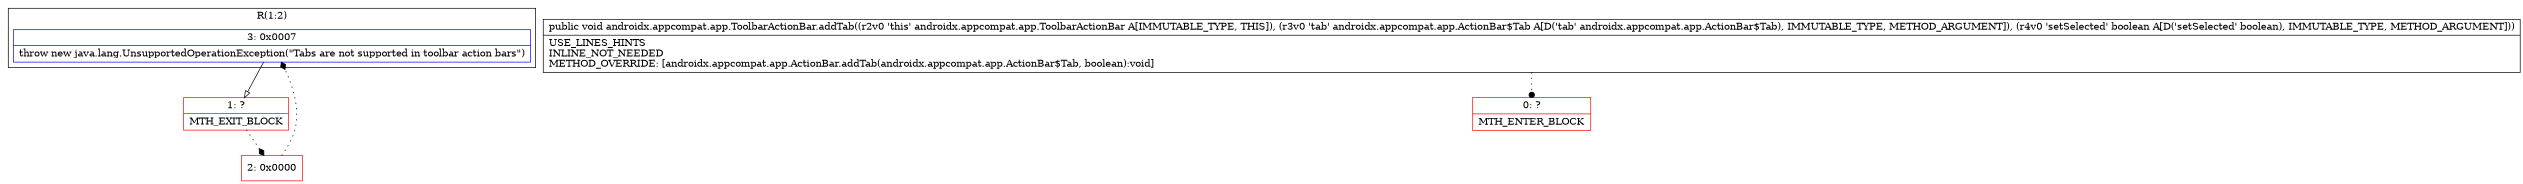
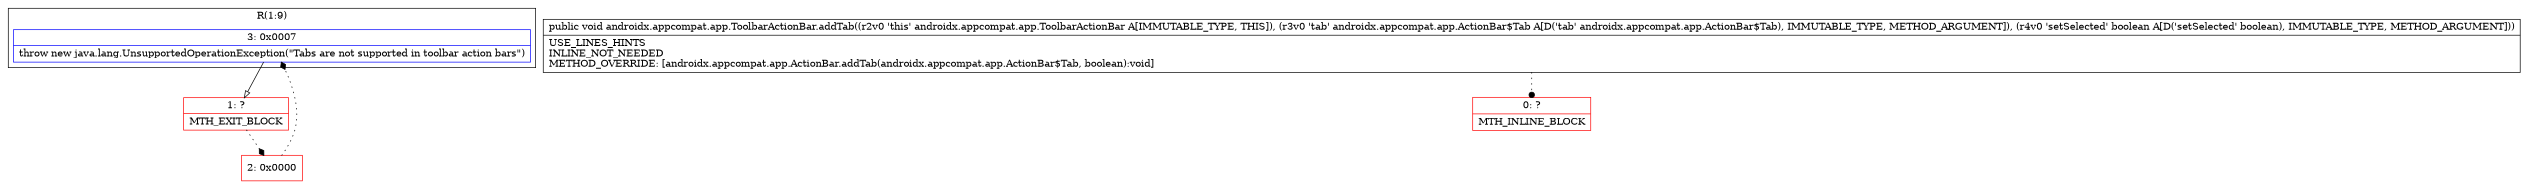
(272, 16) -> (272, 16)
(1531, 122) -> (1532, 122)
